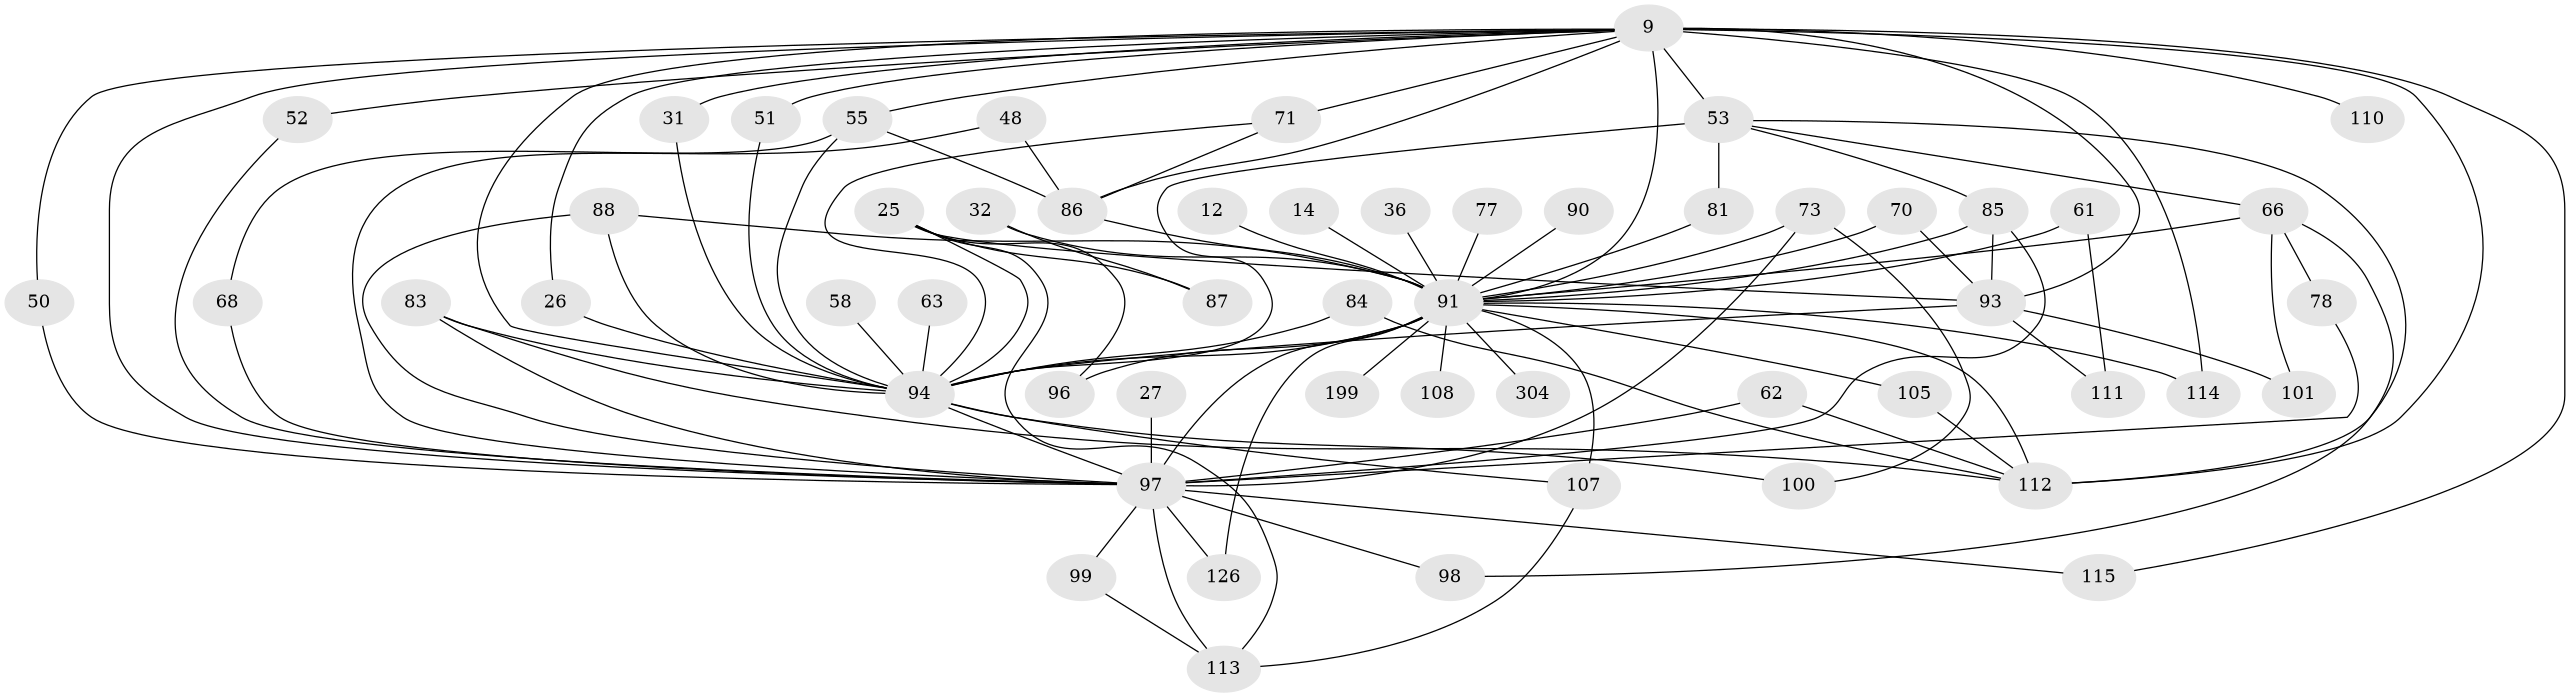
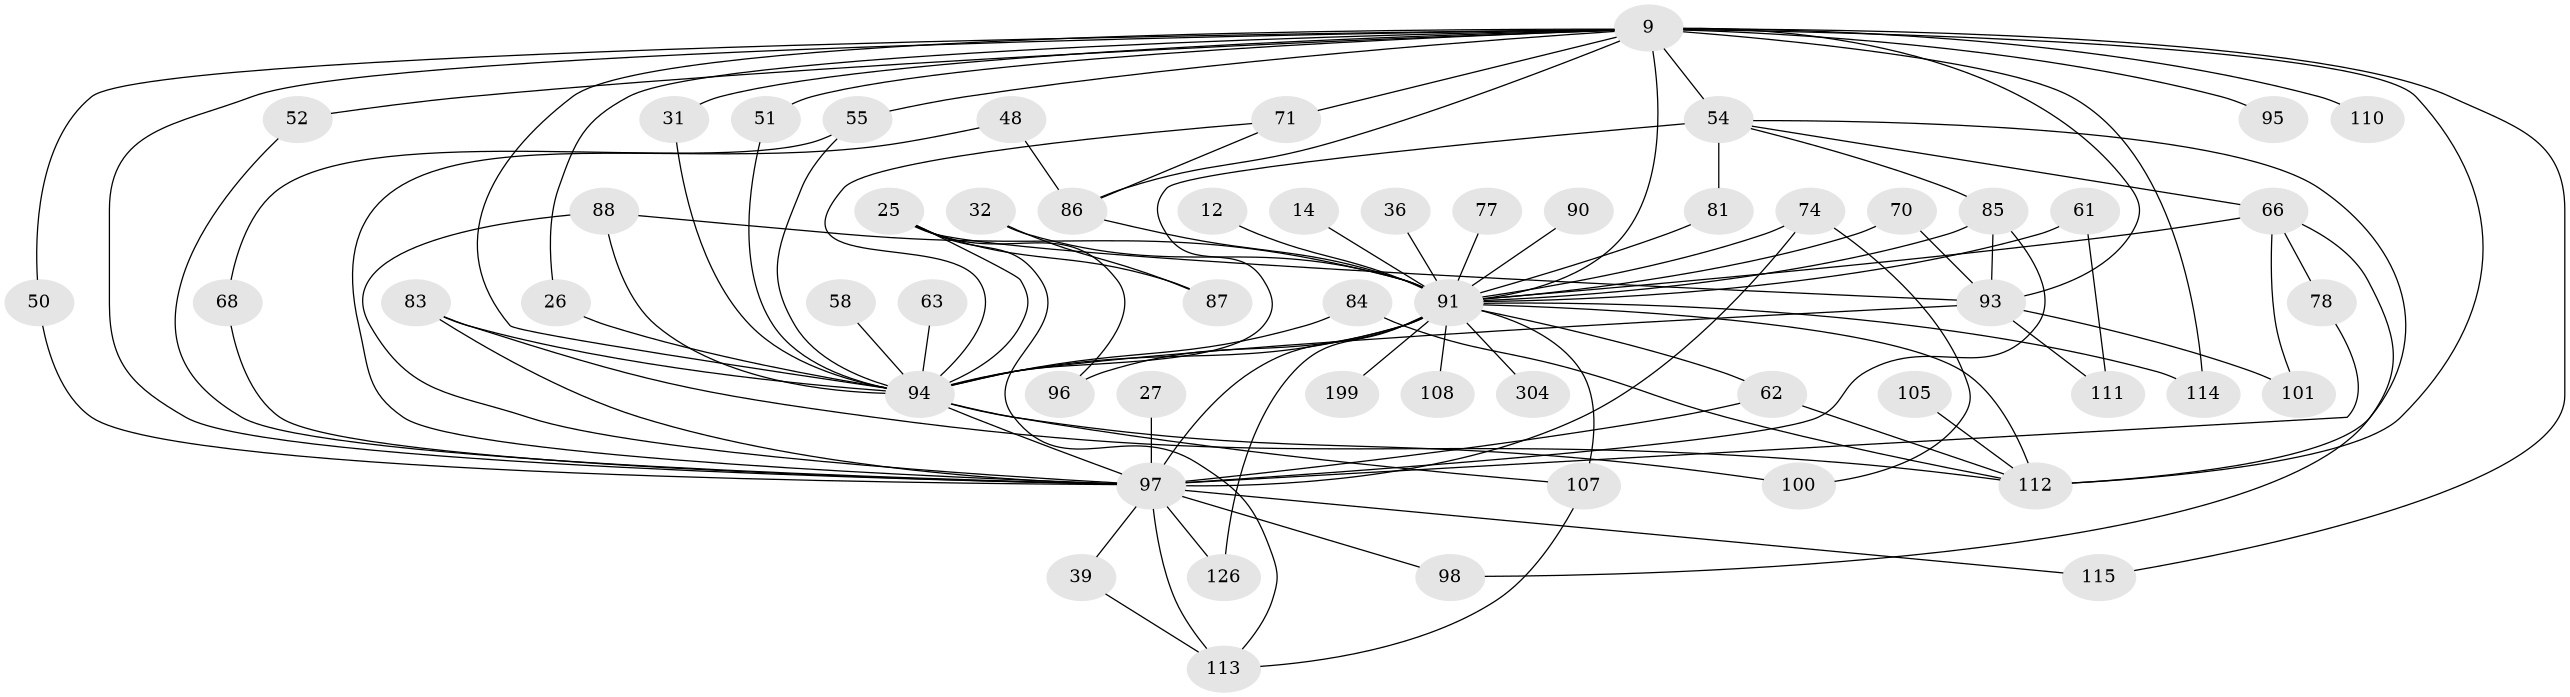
(1719, 120) -> (1719, 120)
none -> (2273, 120)
(967, 163) -> none
(1810, 211) -> (1810, 211)
(1672, 343) -> (1614, 341)
(1081, 578) -> (1081, 578)
